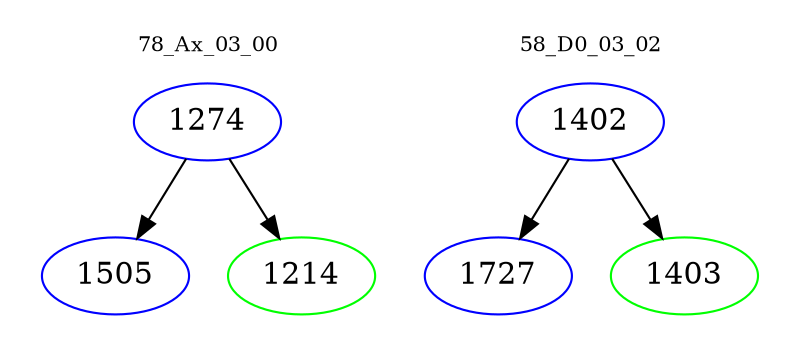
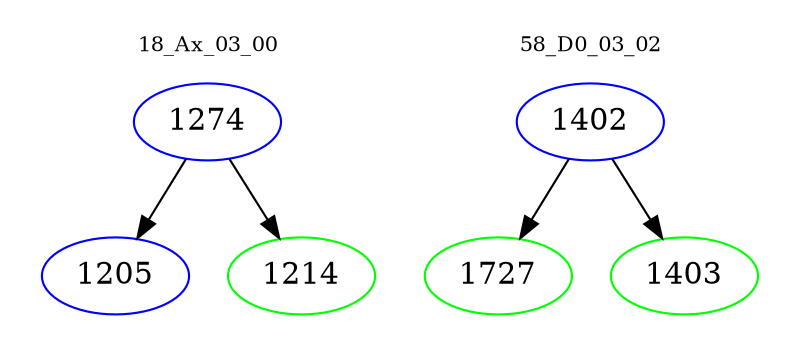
(209, 46) -> (209, 46)
(116, 276) -> (116, 276)
(498, 276) -> (498, 276)
